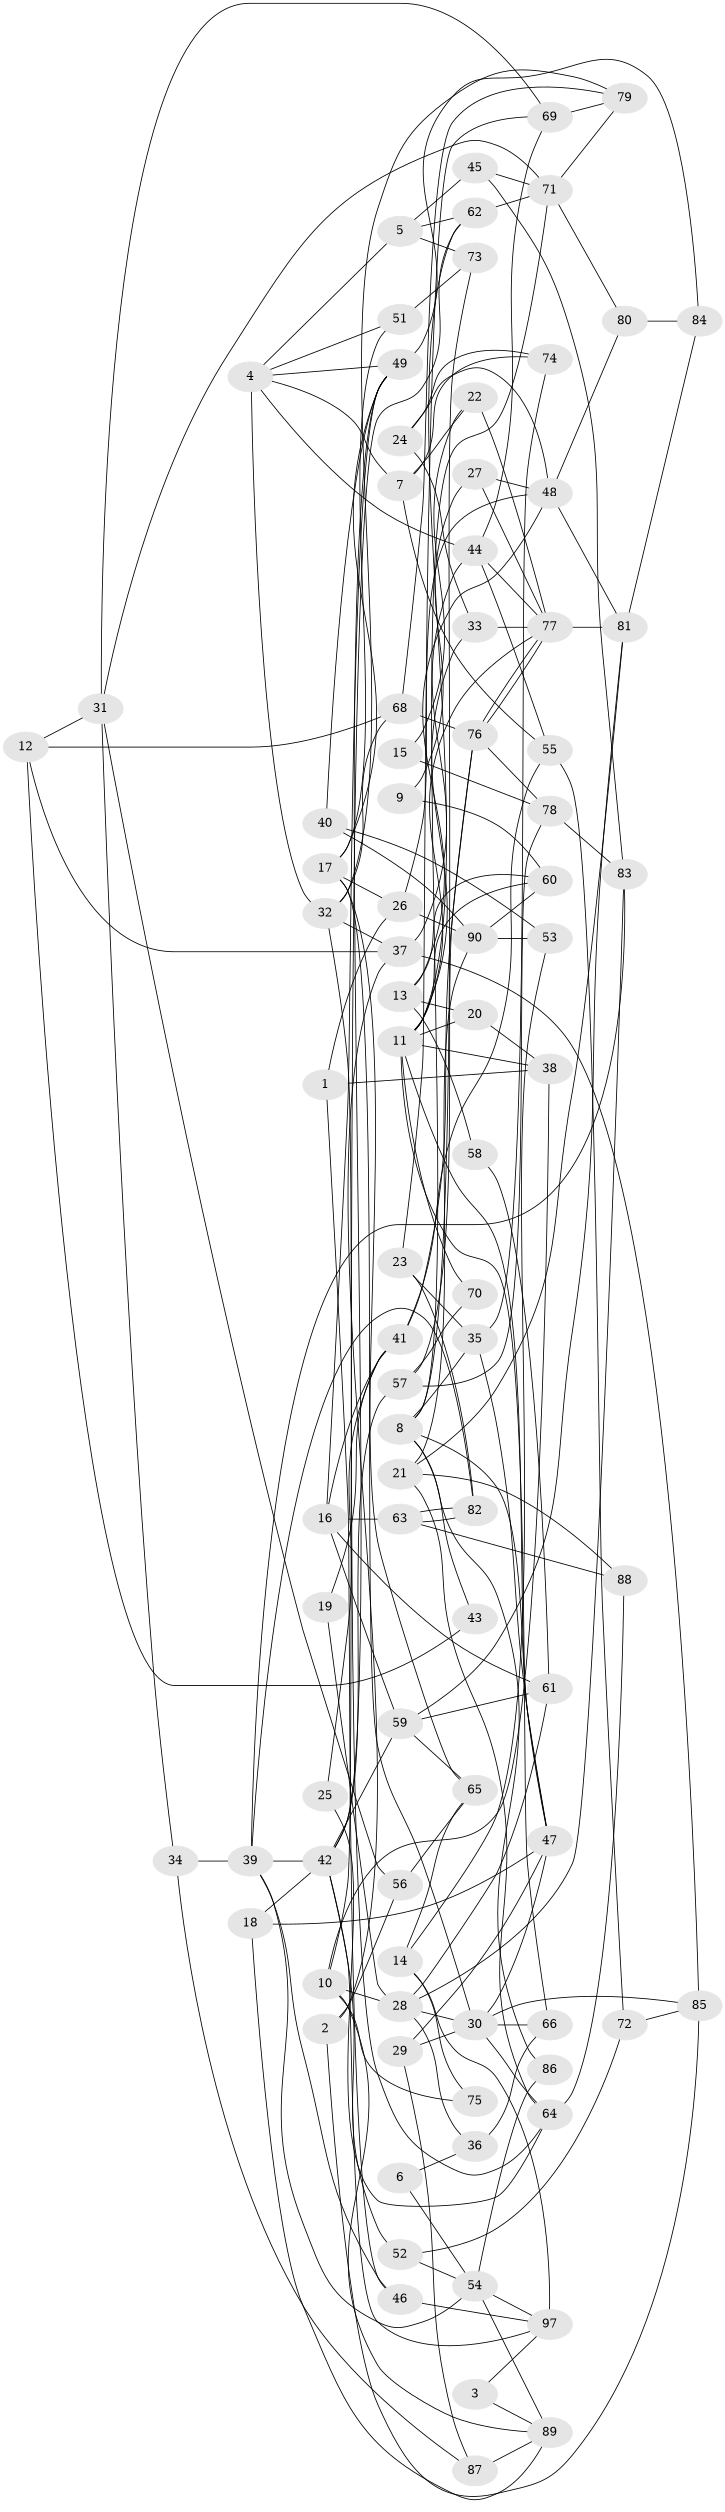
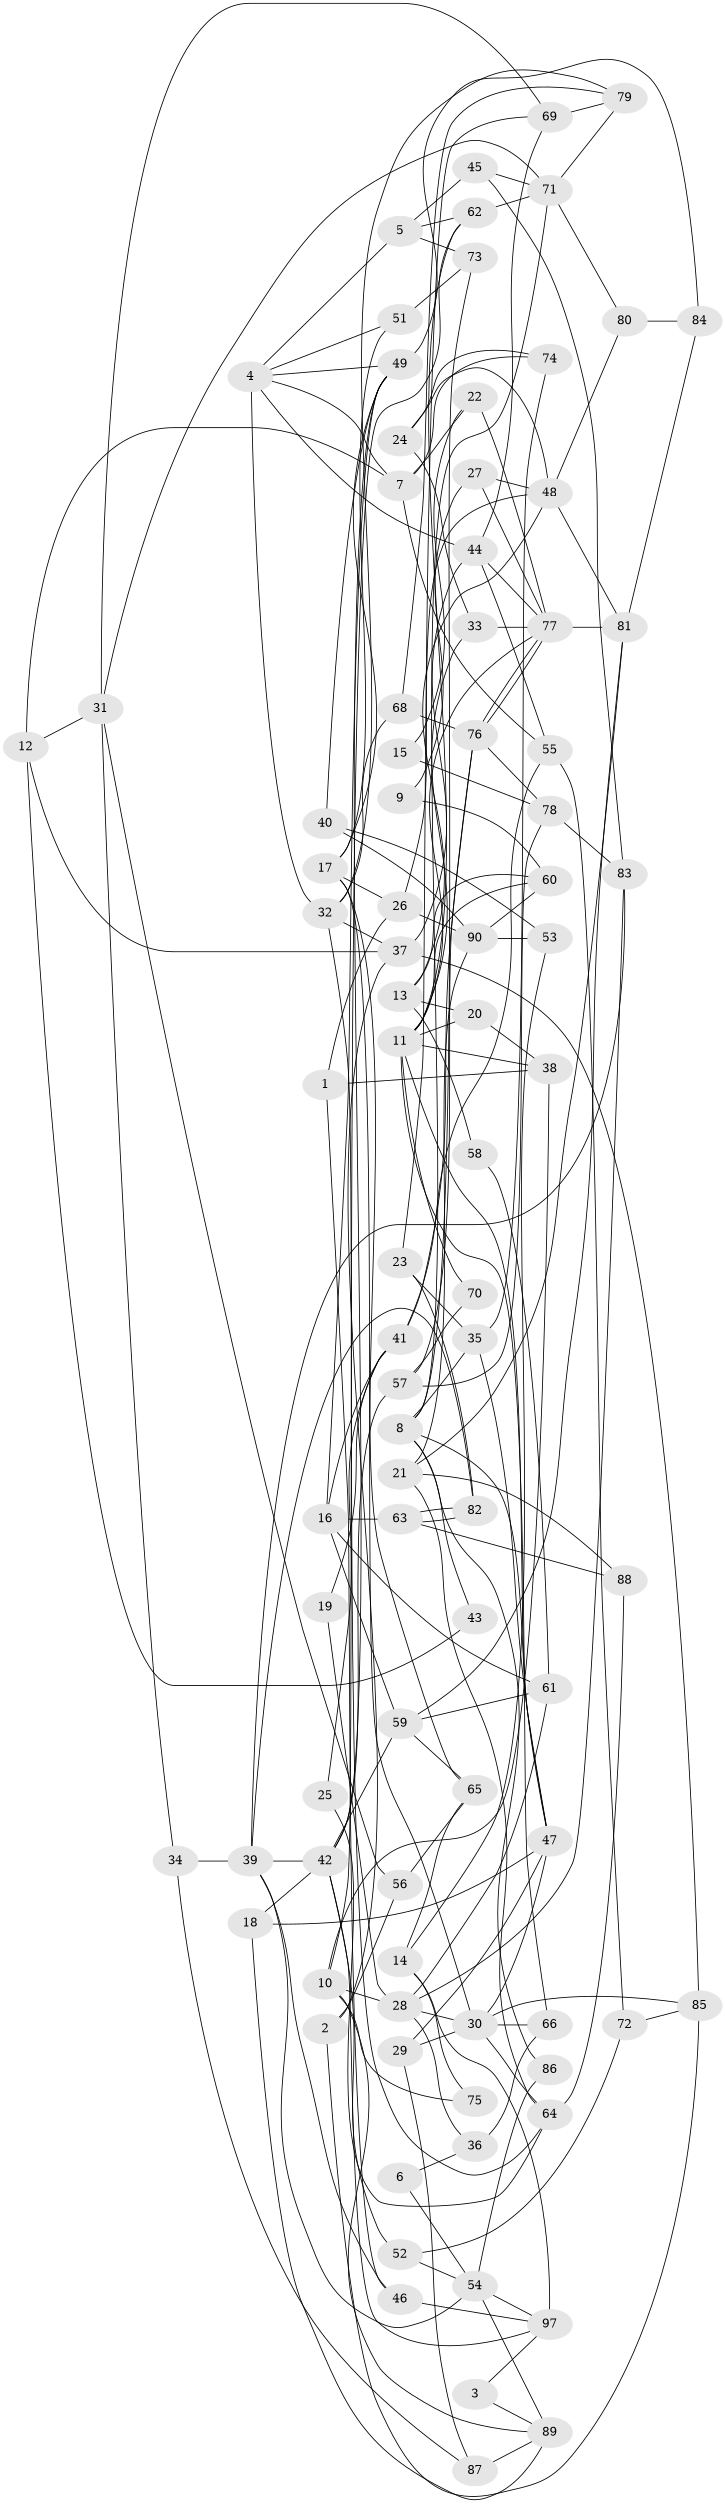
(217, 747) -> (95, 465)
